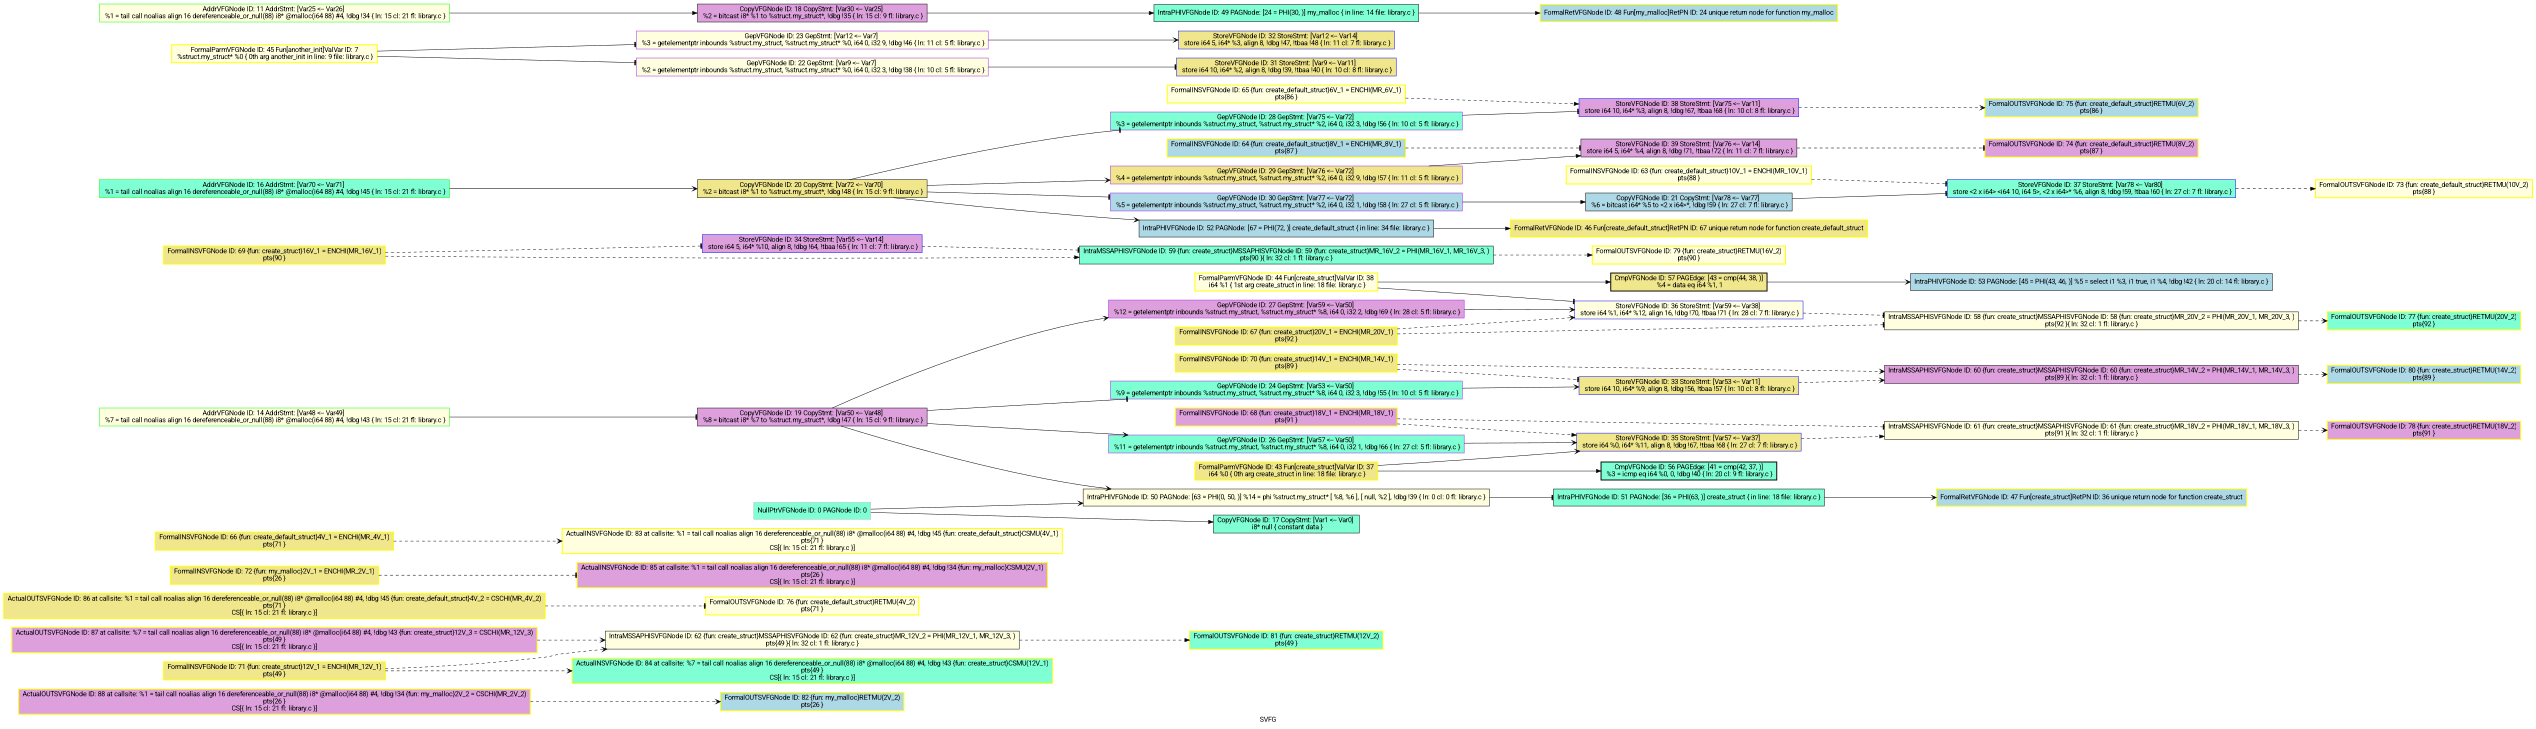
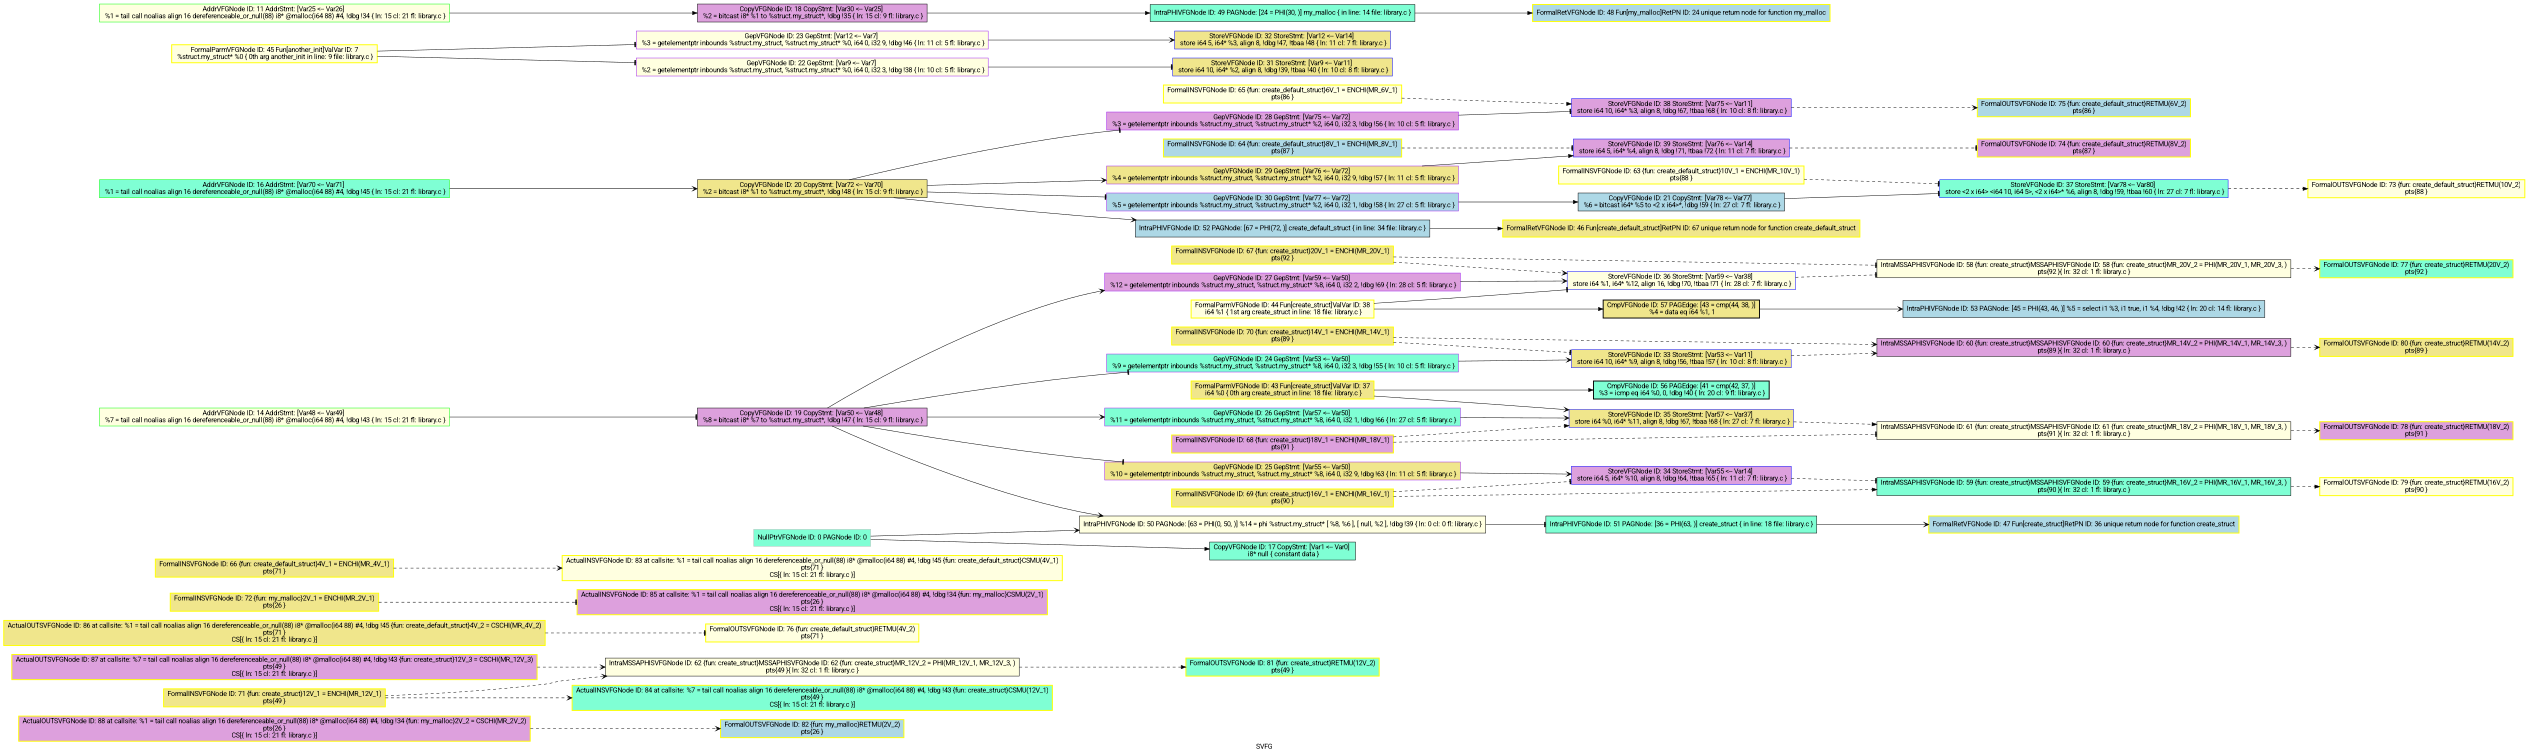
(1286, 121) -> (1283, 121)
(1689, 148) -> (1681, 148)
(2424, 374) -> (2416, 347)
none -> (1283, 471)
